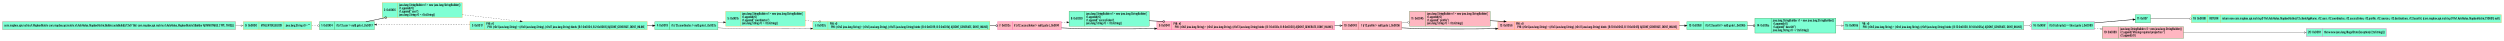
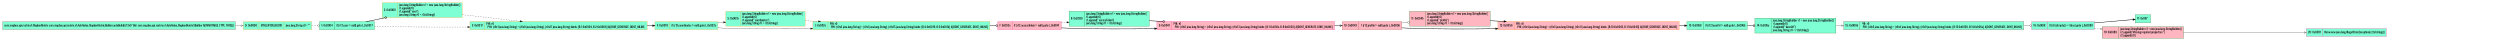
(2346, 19) -> none
(812, 21) -> (812, 21)
(423, 24) -> (421, 27)
(686, 26) -> (686, 26)
